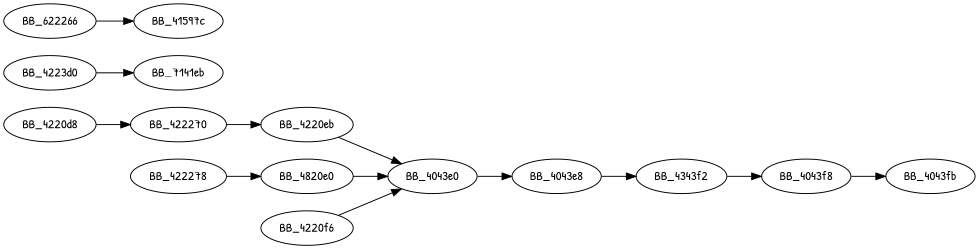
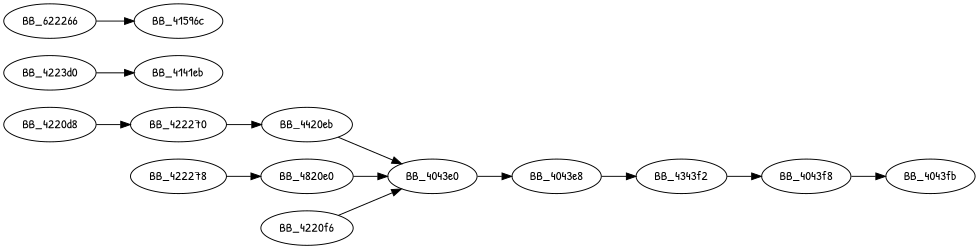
(178, 21) -> (178, 21)
(178, 73) -> (178, 73)
(307, 125) -> (307, 125)
